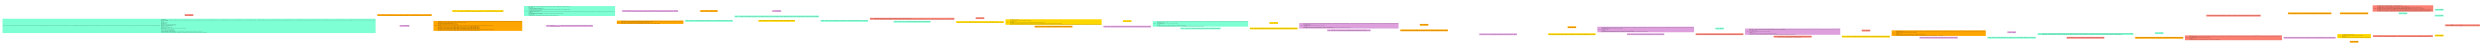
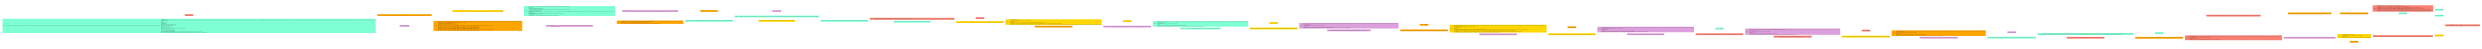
none -> (1498, 29)
